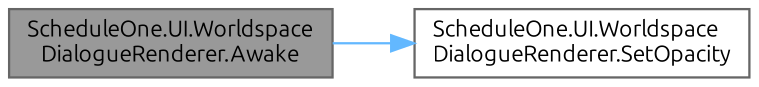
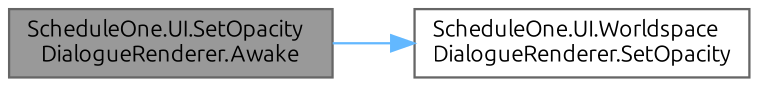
(171, 43) -> (171, 43)
